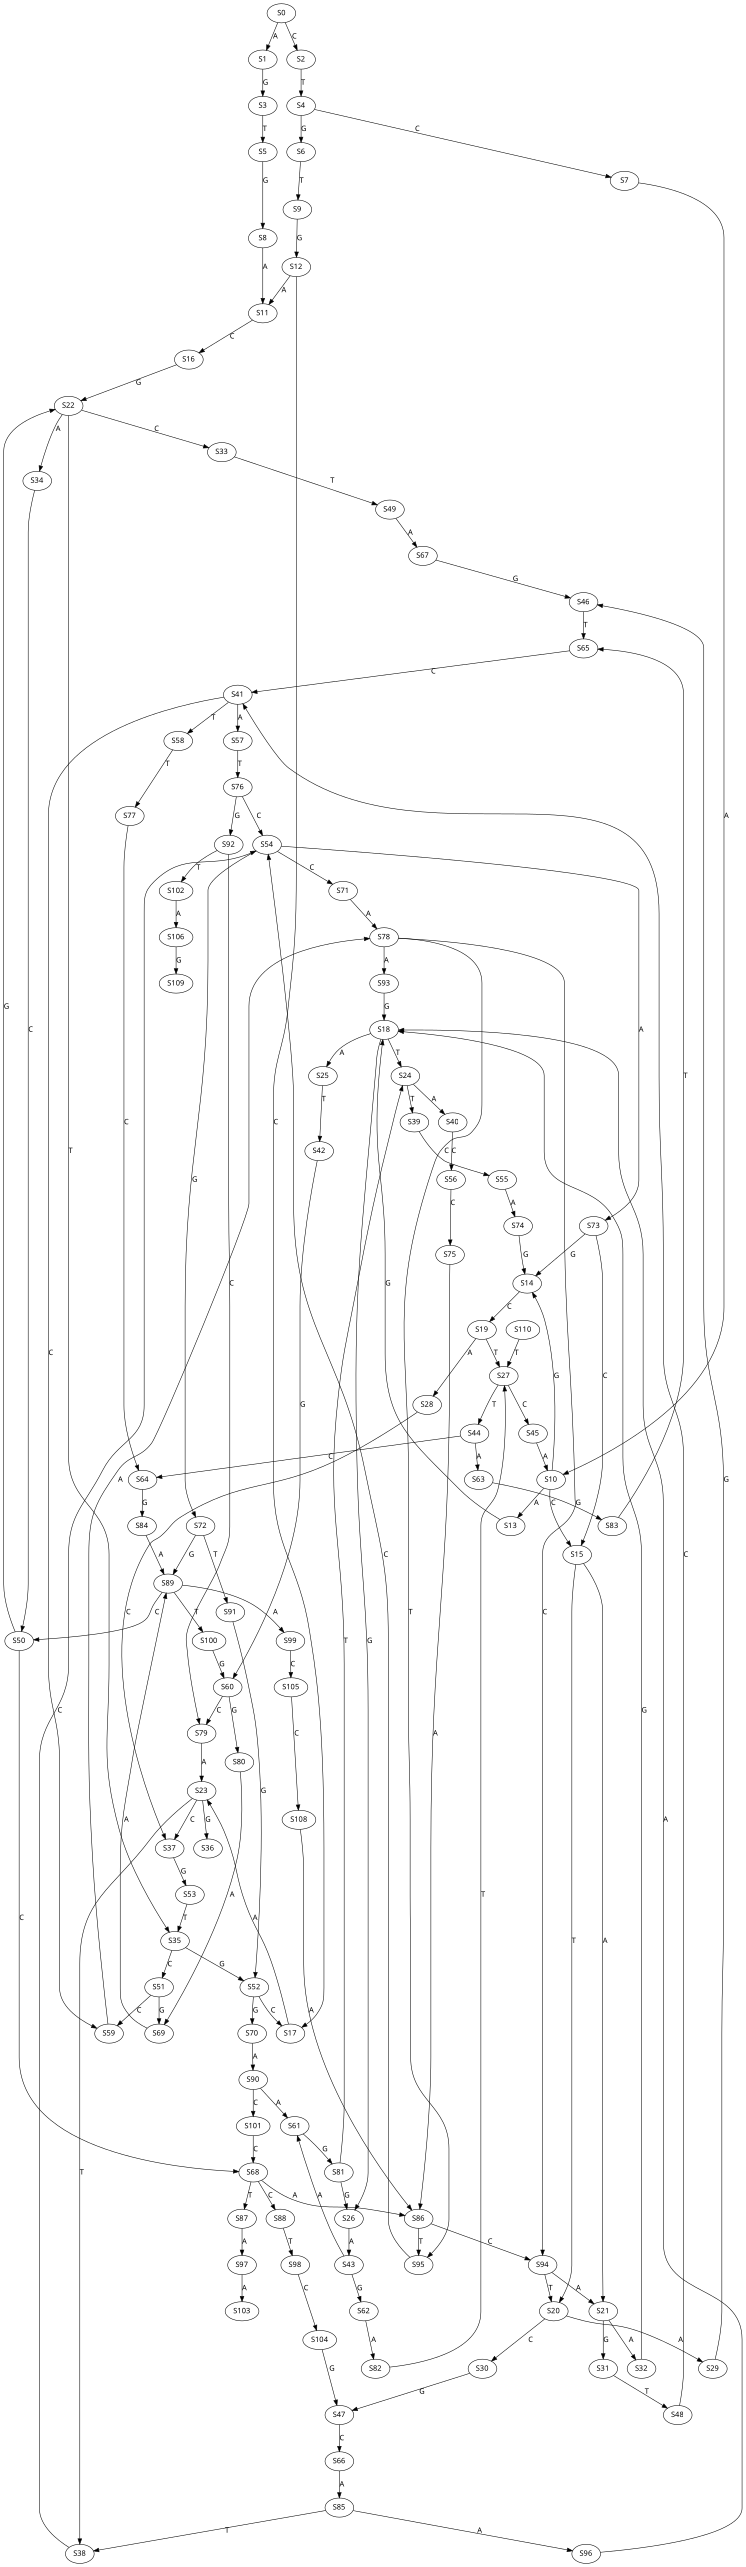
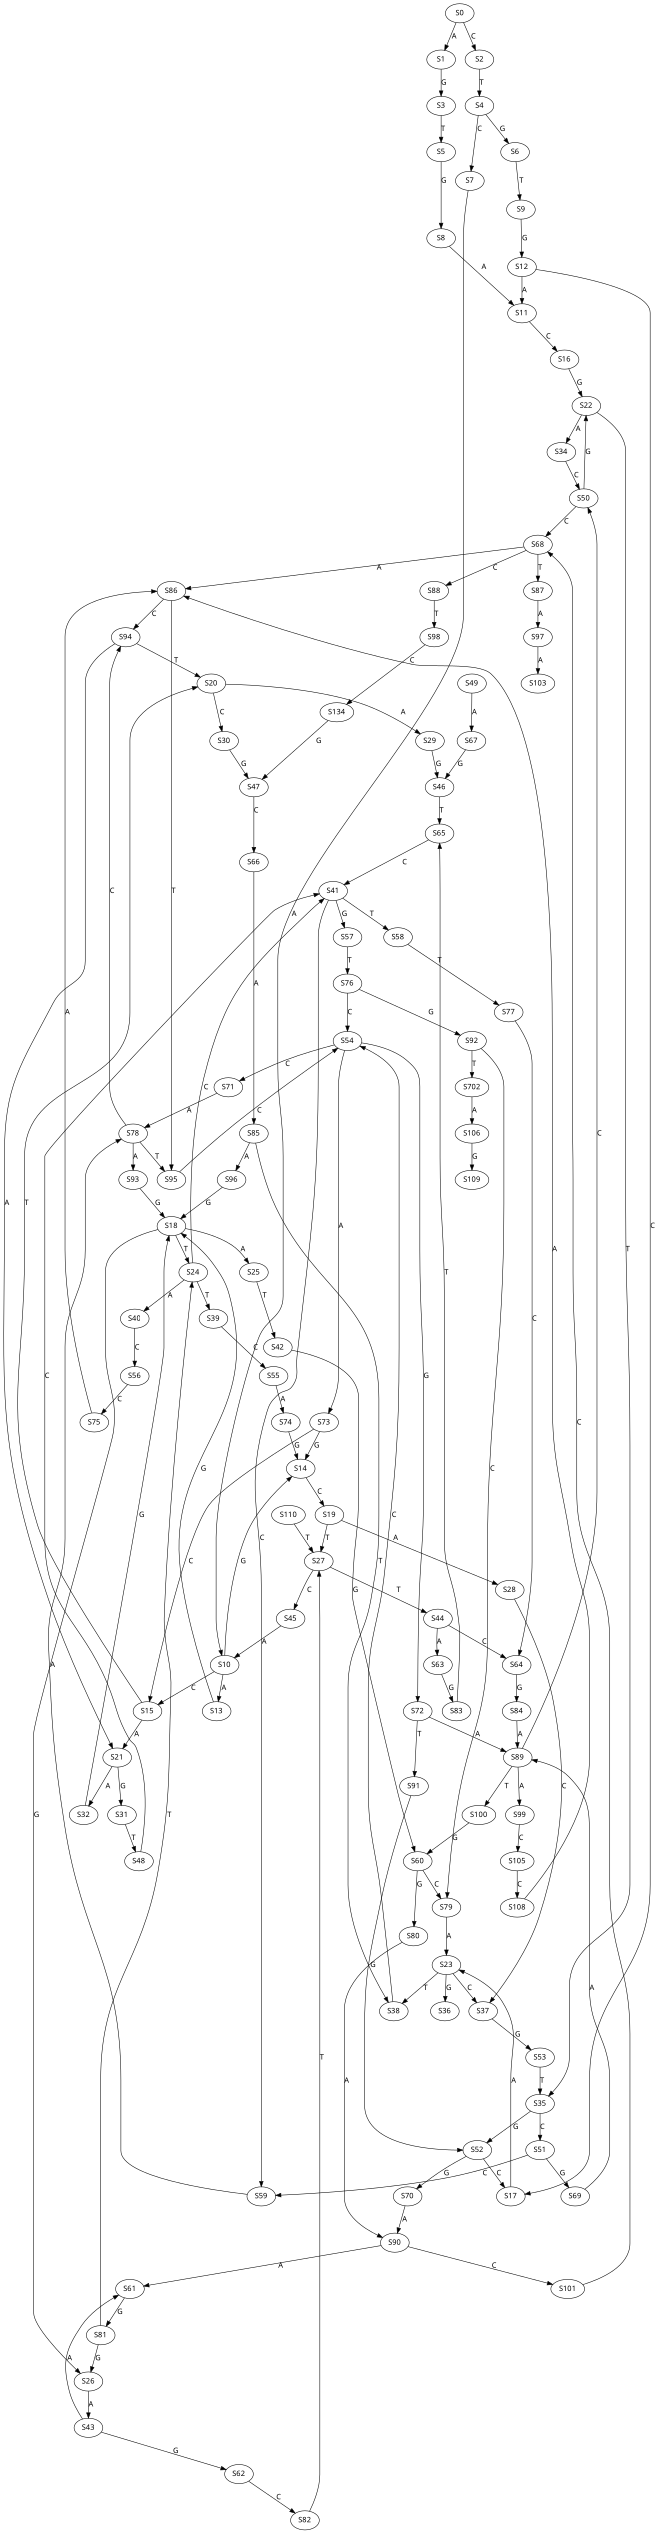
(222, 452) -> none
(240, 718) -> (345, 914)
(176, 891) -> (472, 1087)
none -> (208, 1064)
(192, 1555) -> (478, 1734)
(666, 1820) -> (208, 1203)
(225, 1902) -> (344, 2084)
(320, 2340) -> (337, 712)
(374, 2340) -> (279, 2497)
